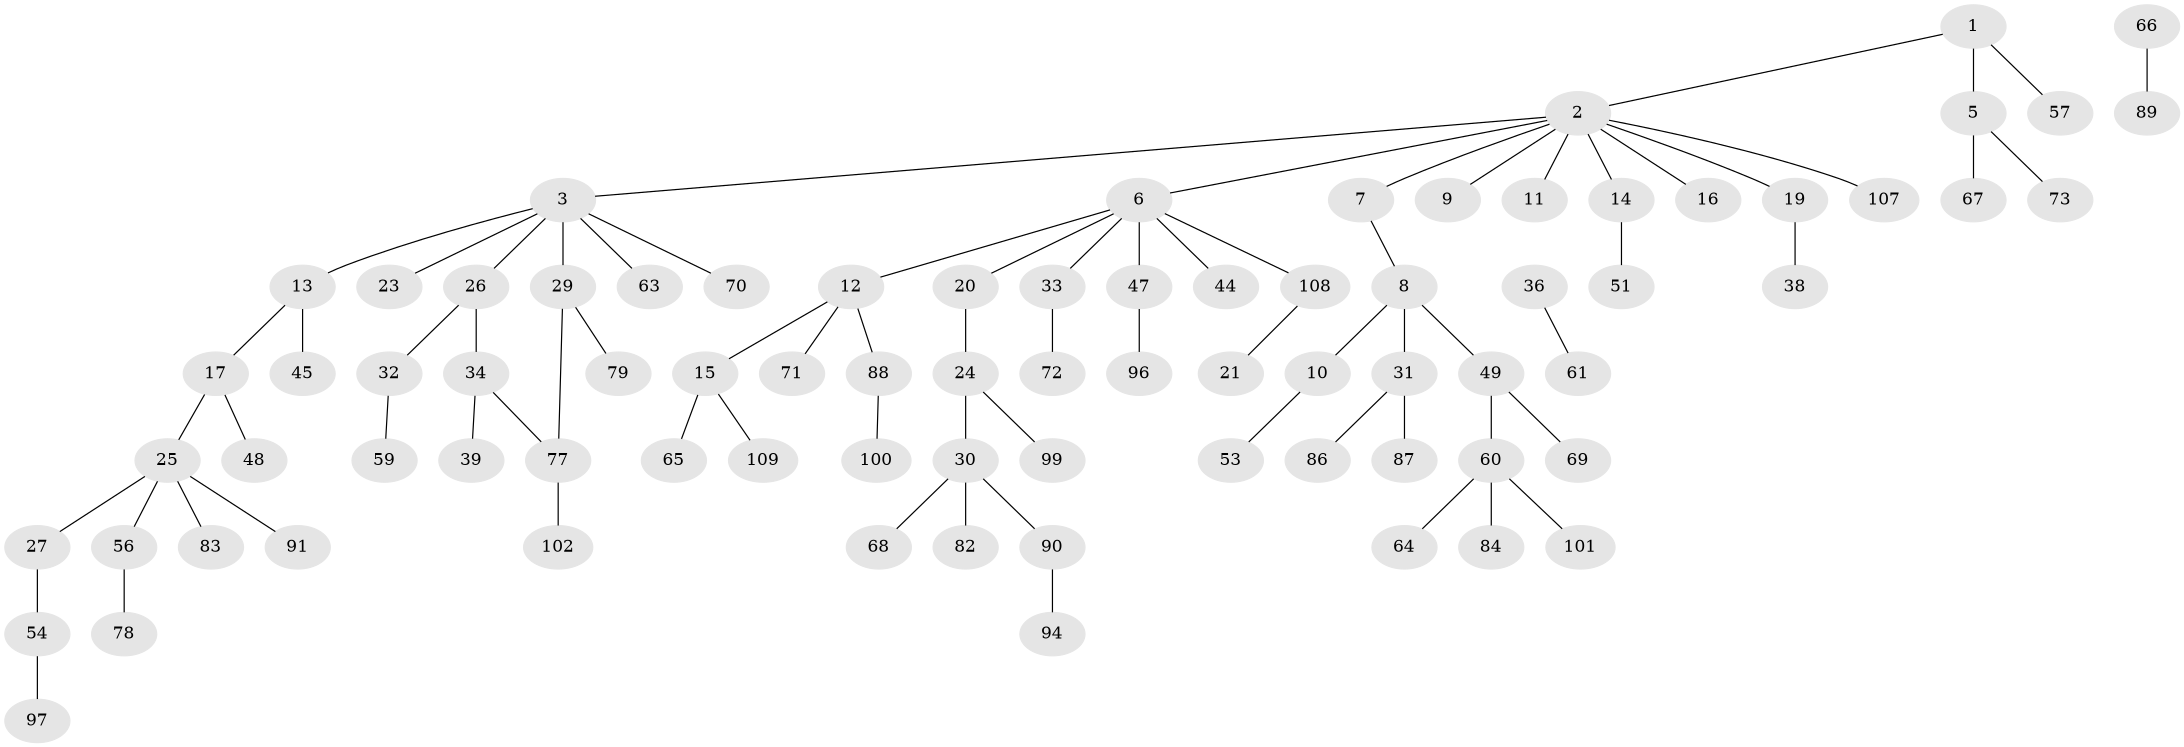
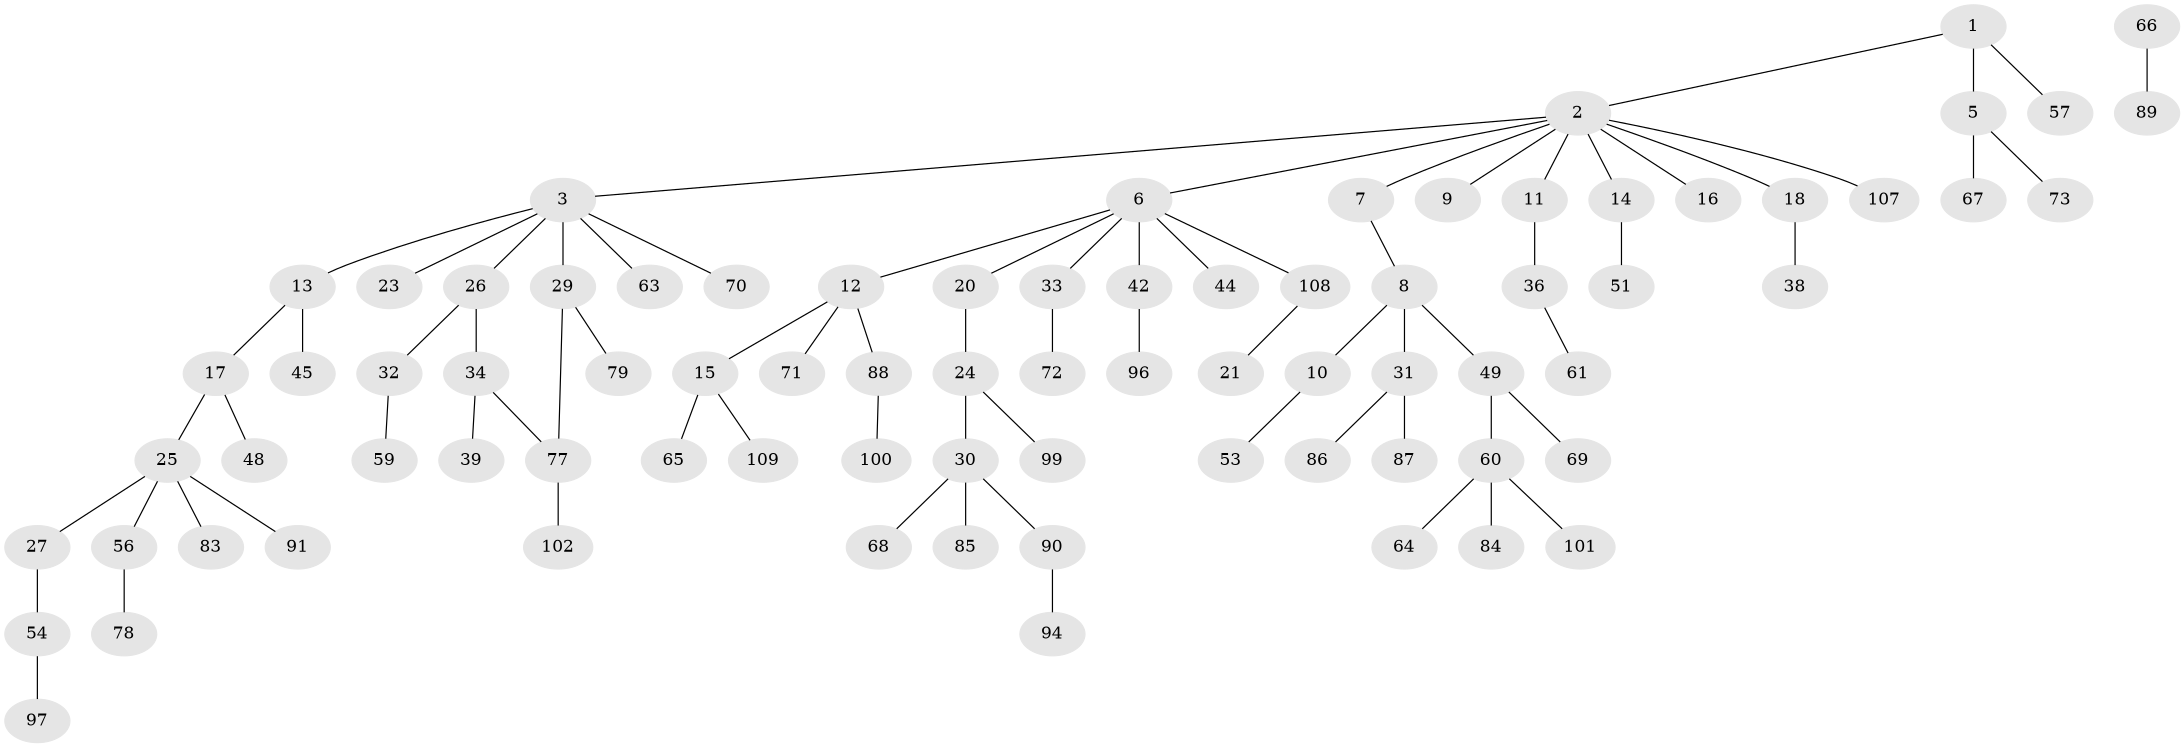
(1795, 200) -> (1795, 200)
none -> (1535, 244)
(1139, 287) -> (1139, 287)
(966, 547) -> (966, 547)
